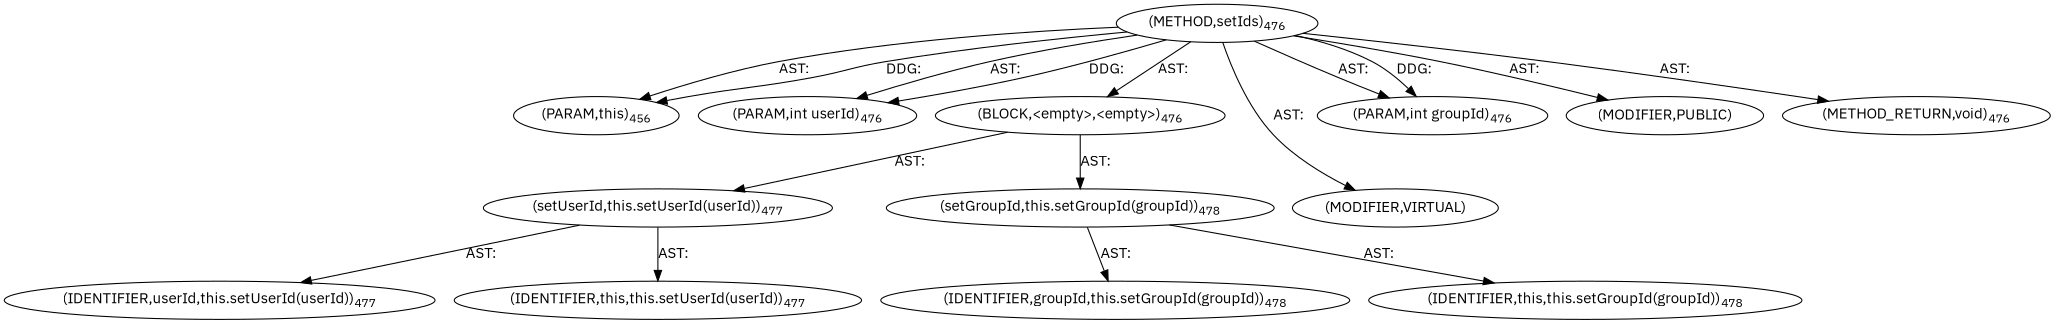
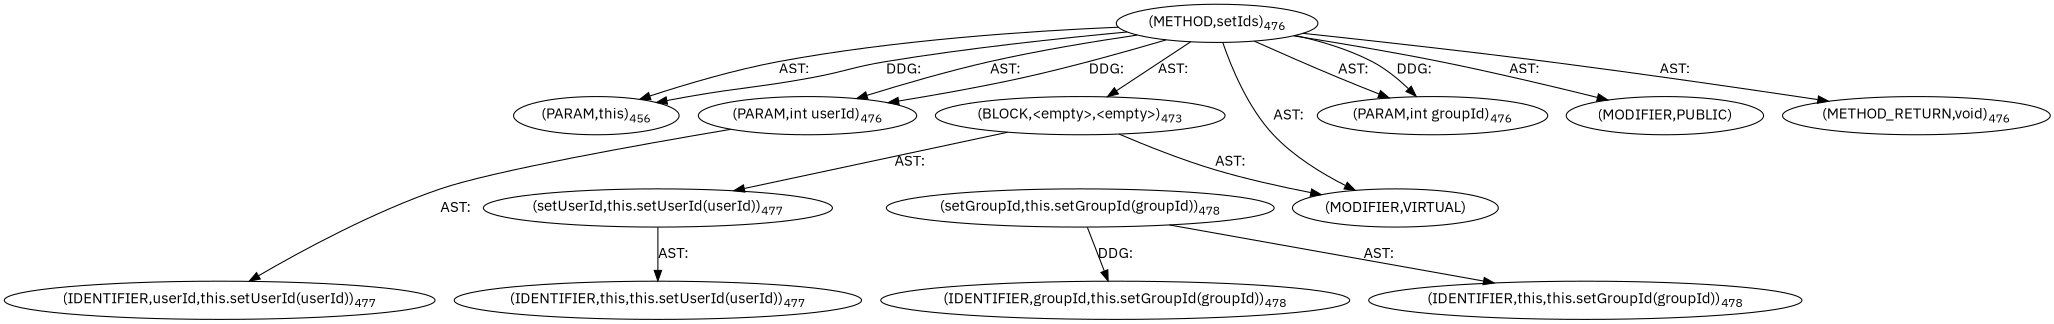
(1172, 114) -> (1172, 114)
(1080, 156) -> (1213, 169)
(445, 253) -> (486, 176)
(1117, 254) -> (1117, 254)
